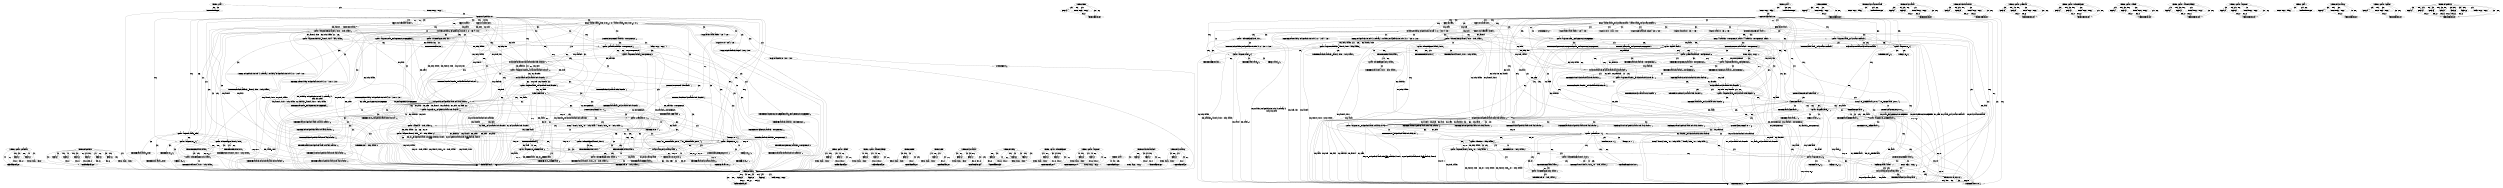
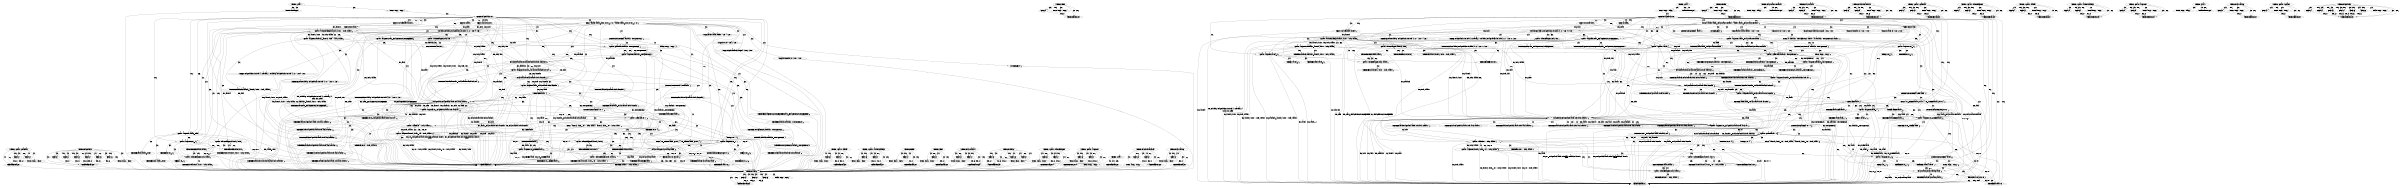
(1857, 89) -> none
